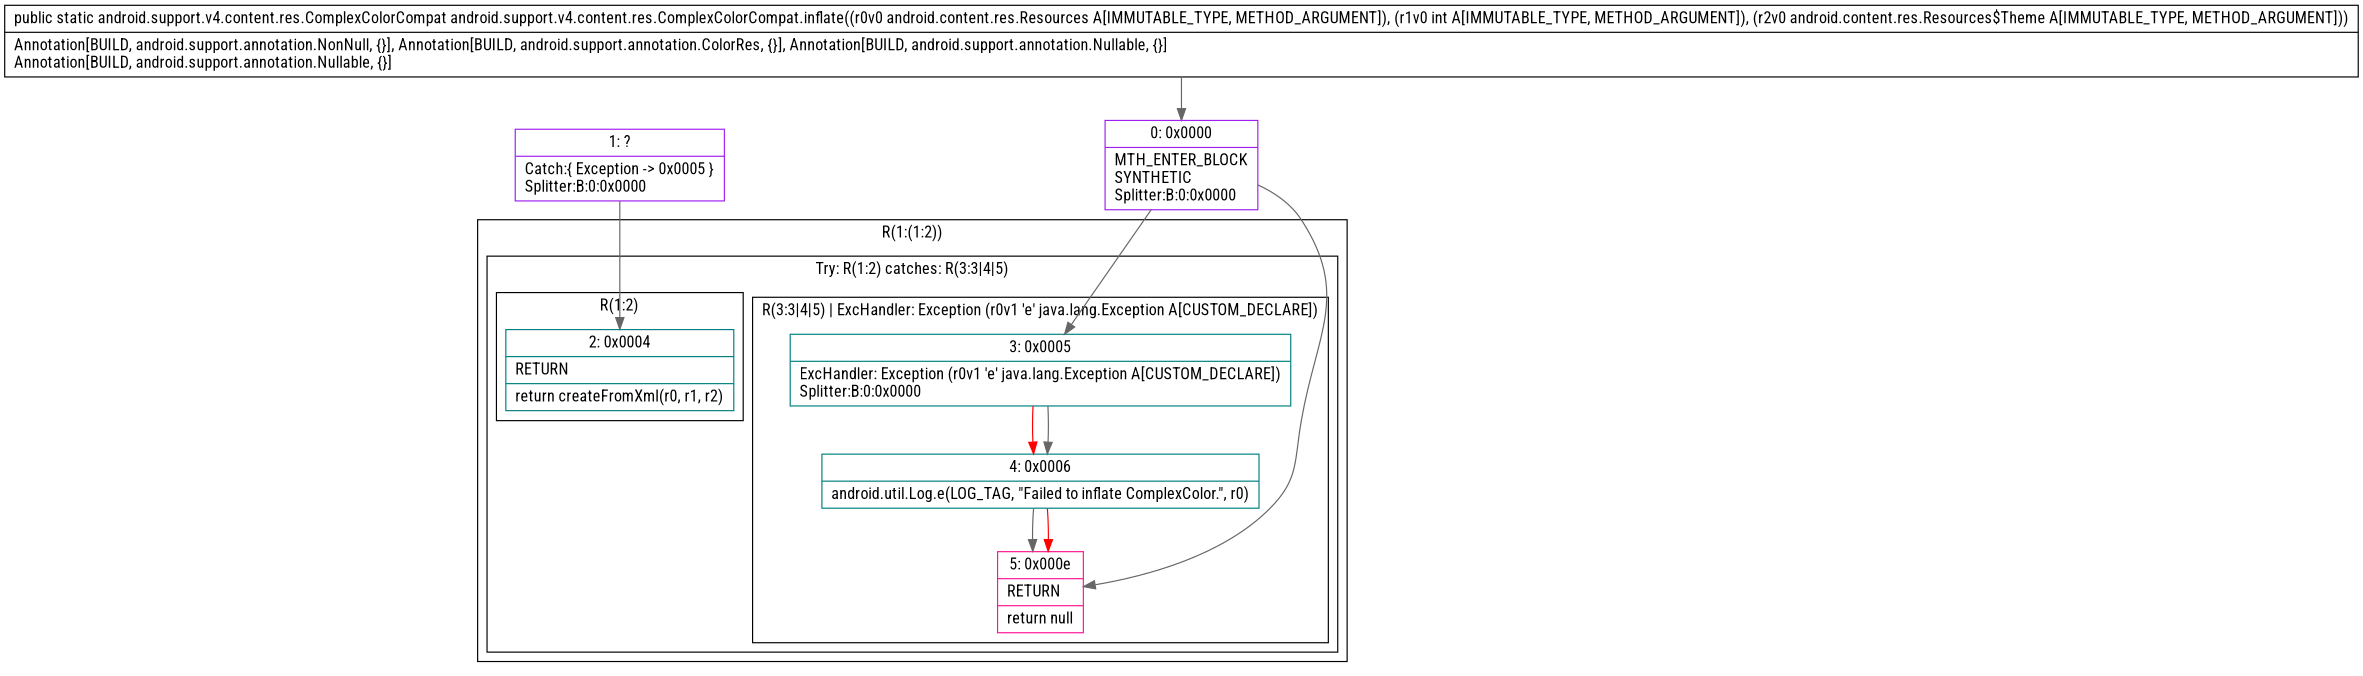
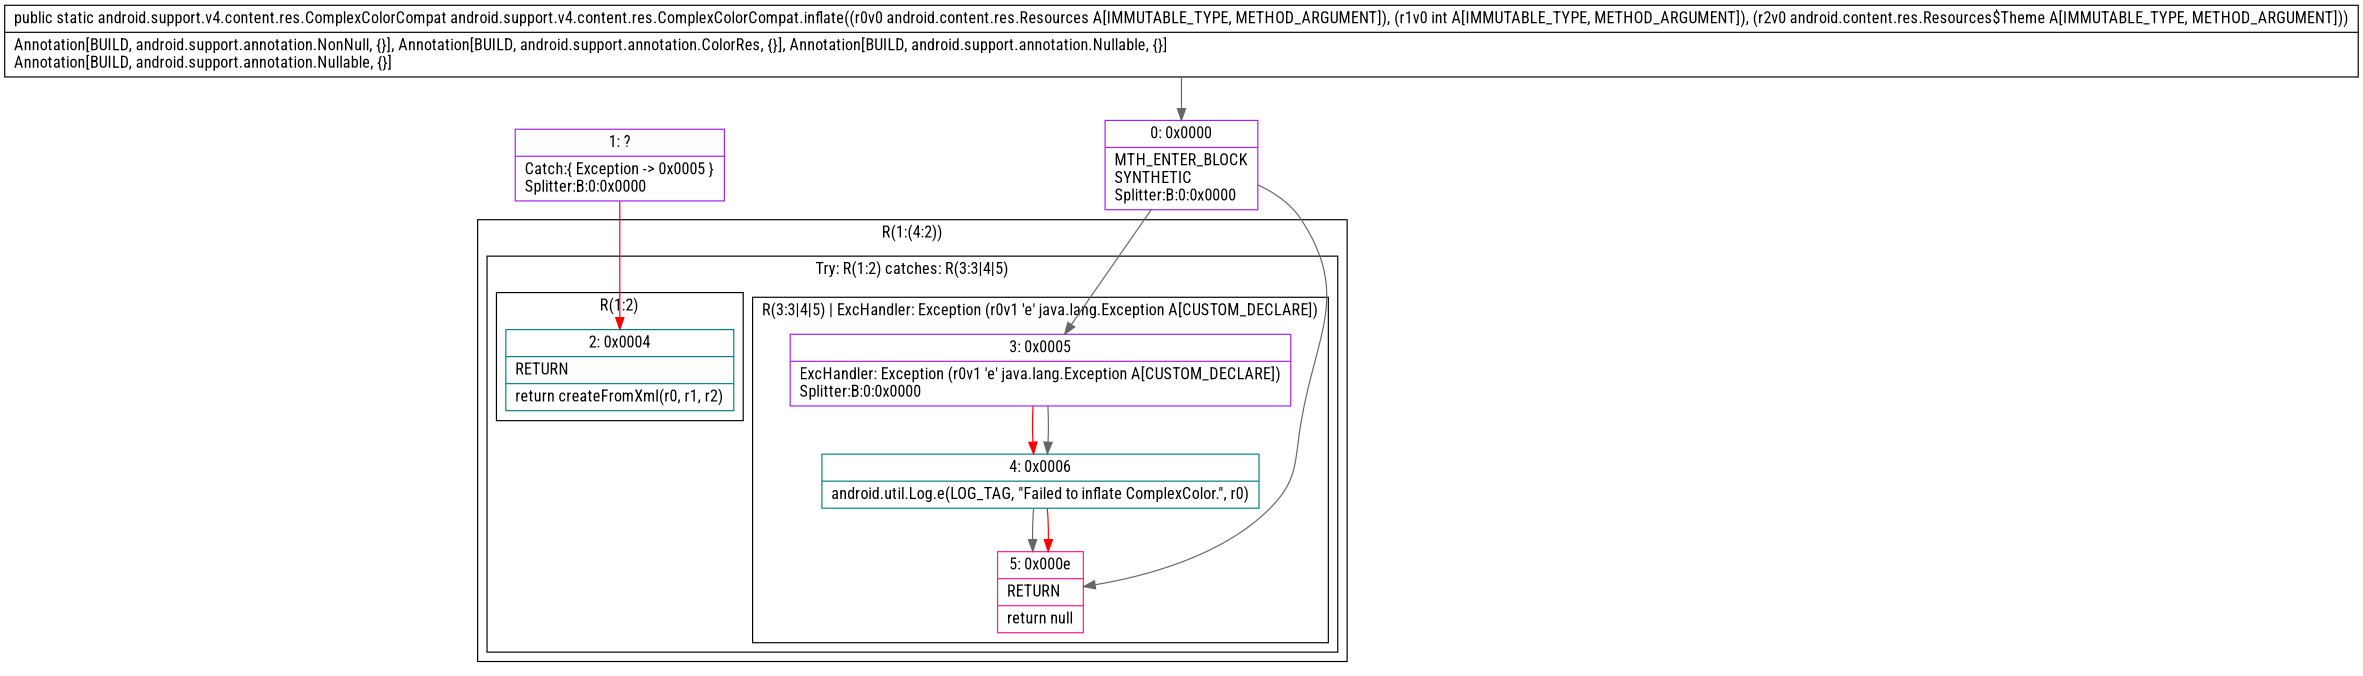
(912, 233) -> (912, 233)
(620, 265) -> (620, 265)
(1040, 370) -> (1040, 370)
